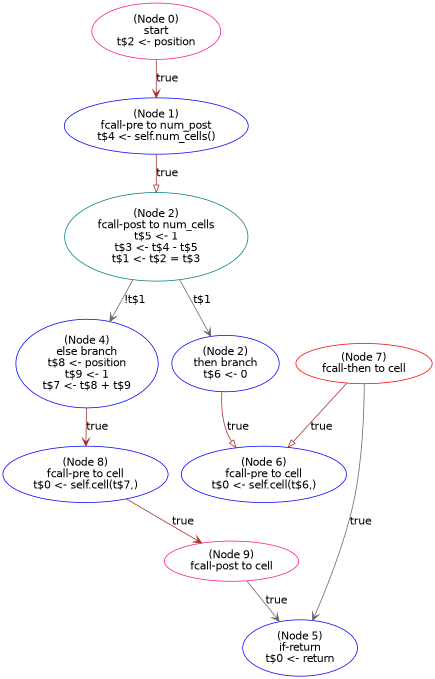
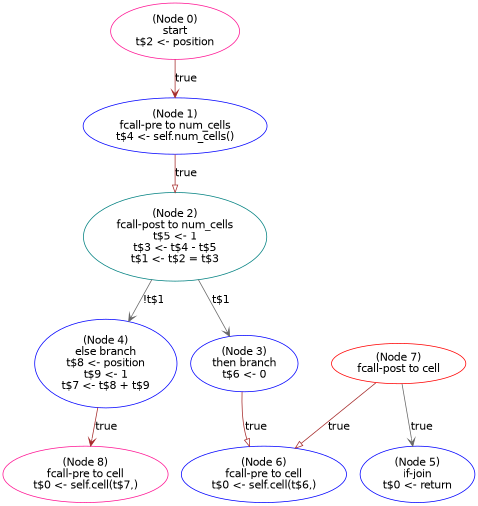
(156, 126) -> (175, 126)
(226, 364) -> (244, 364)
(364, 364) -> (399, 364)
(86, 474) -> (86, 474)
(232, 561) -> none
(300, 648) -> (417, 474)
